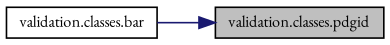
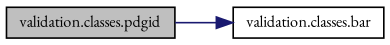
(178, 23) -> (196, 23)
